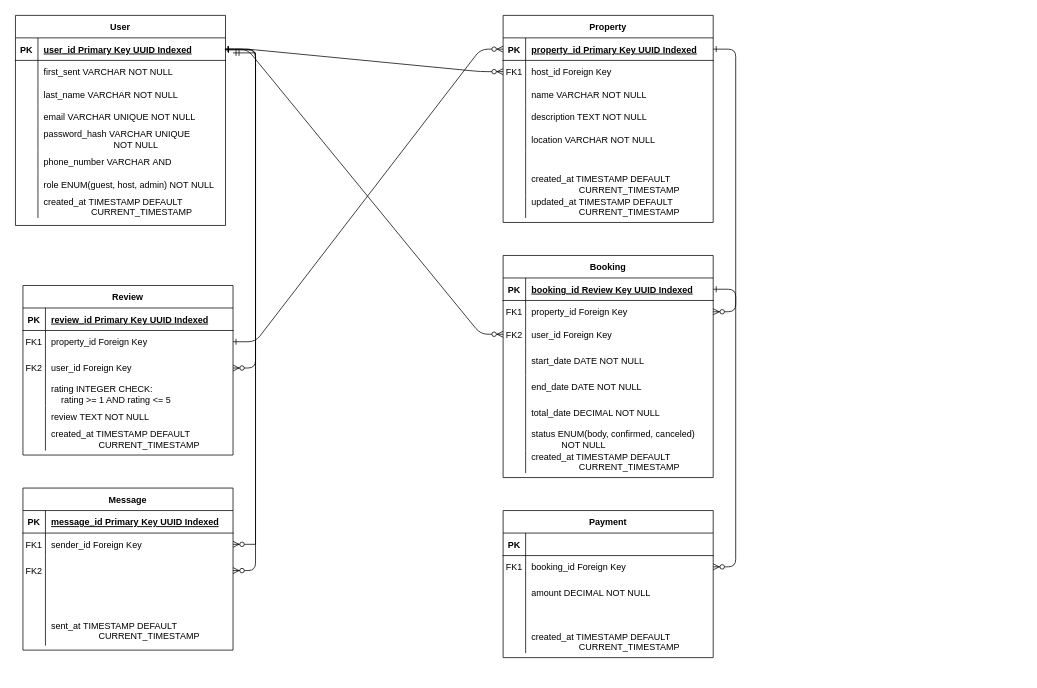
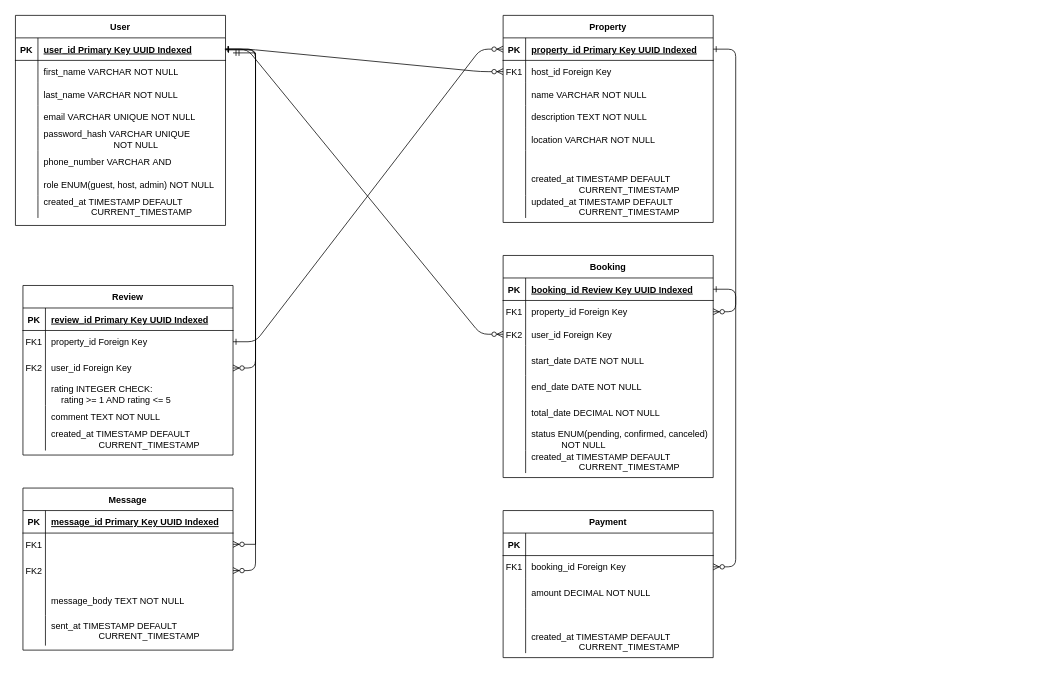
(109, 72) -> (109, 72)
(97, 417) -> (100, 417)
(619, 434) -> (625, 434)
(139, 544) -> none
none -> (139, 600)
